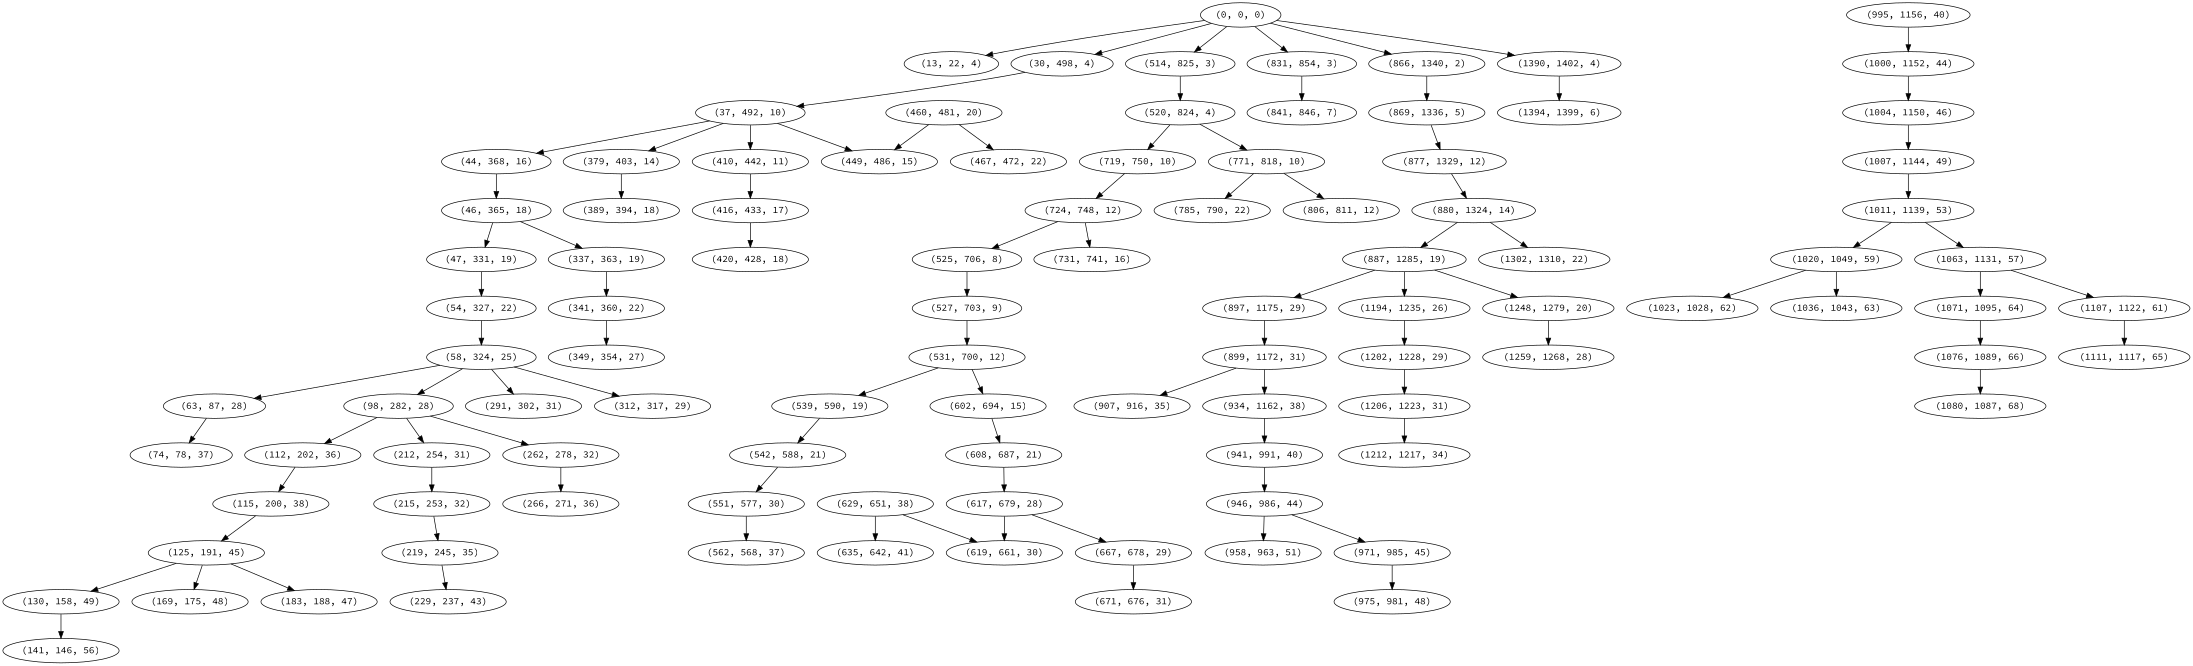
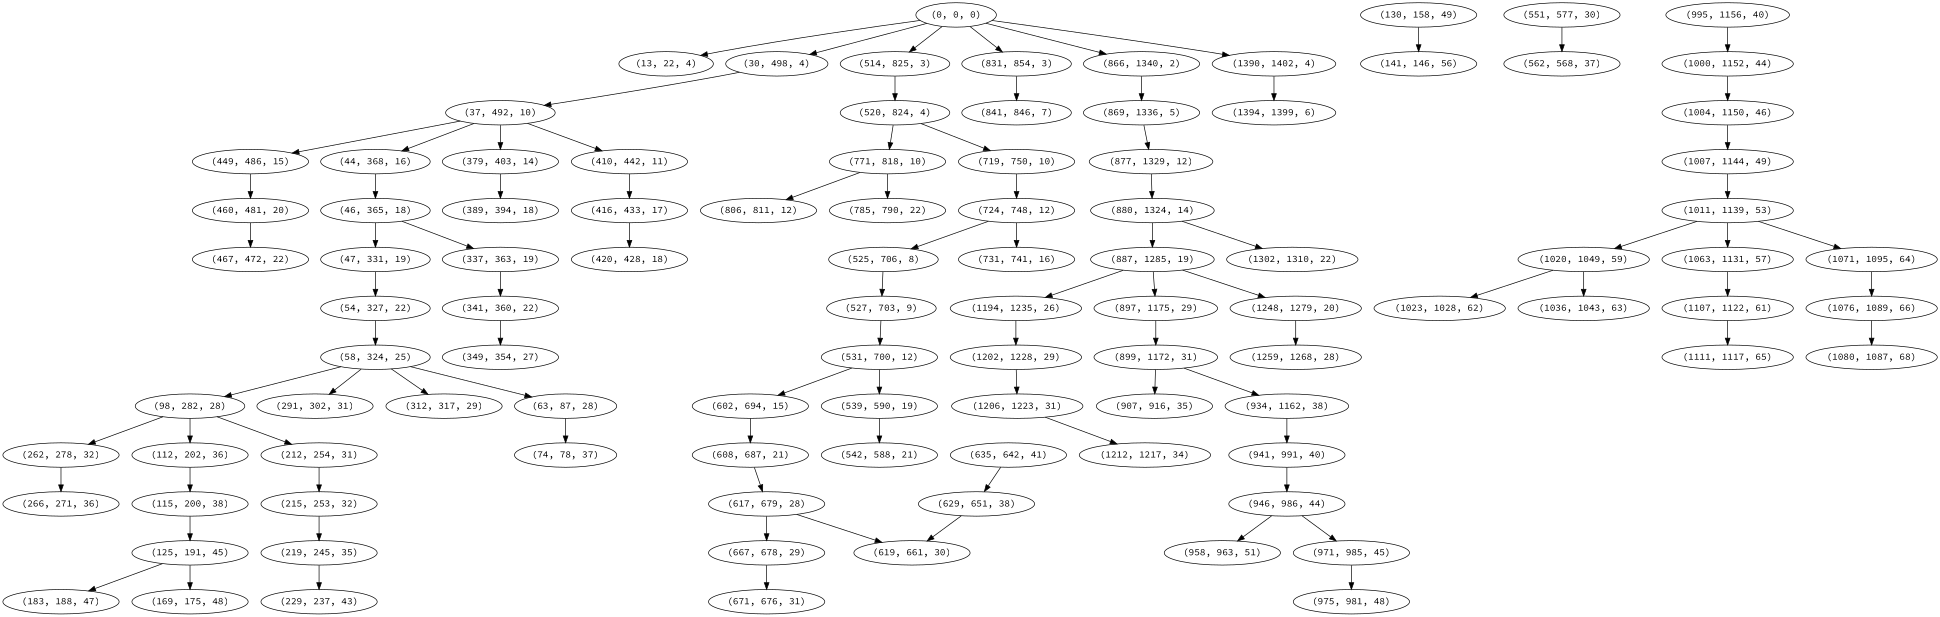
(914, 135) -> (250, 183)
(1980, 281) -> (1796, 234)
(769, 477) -> none
(875, 525) -> (994, 477)
(137, 576) -> none
